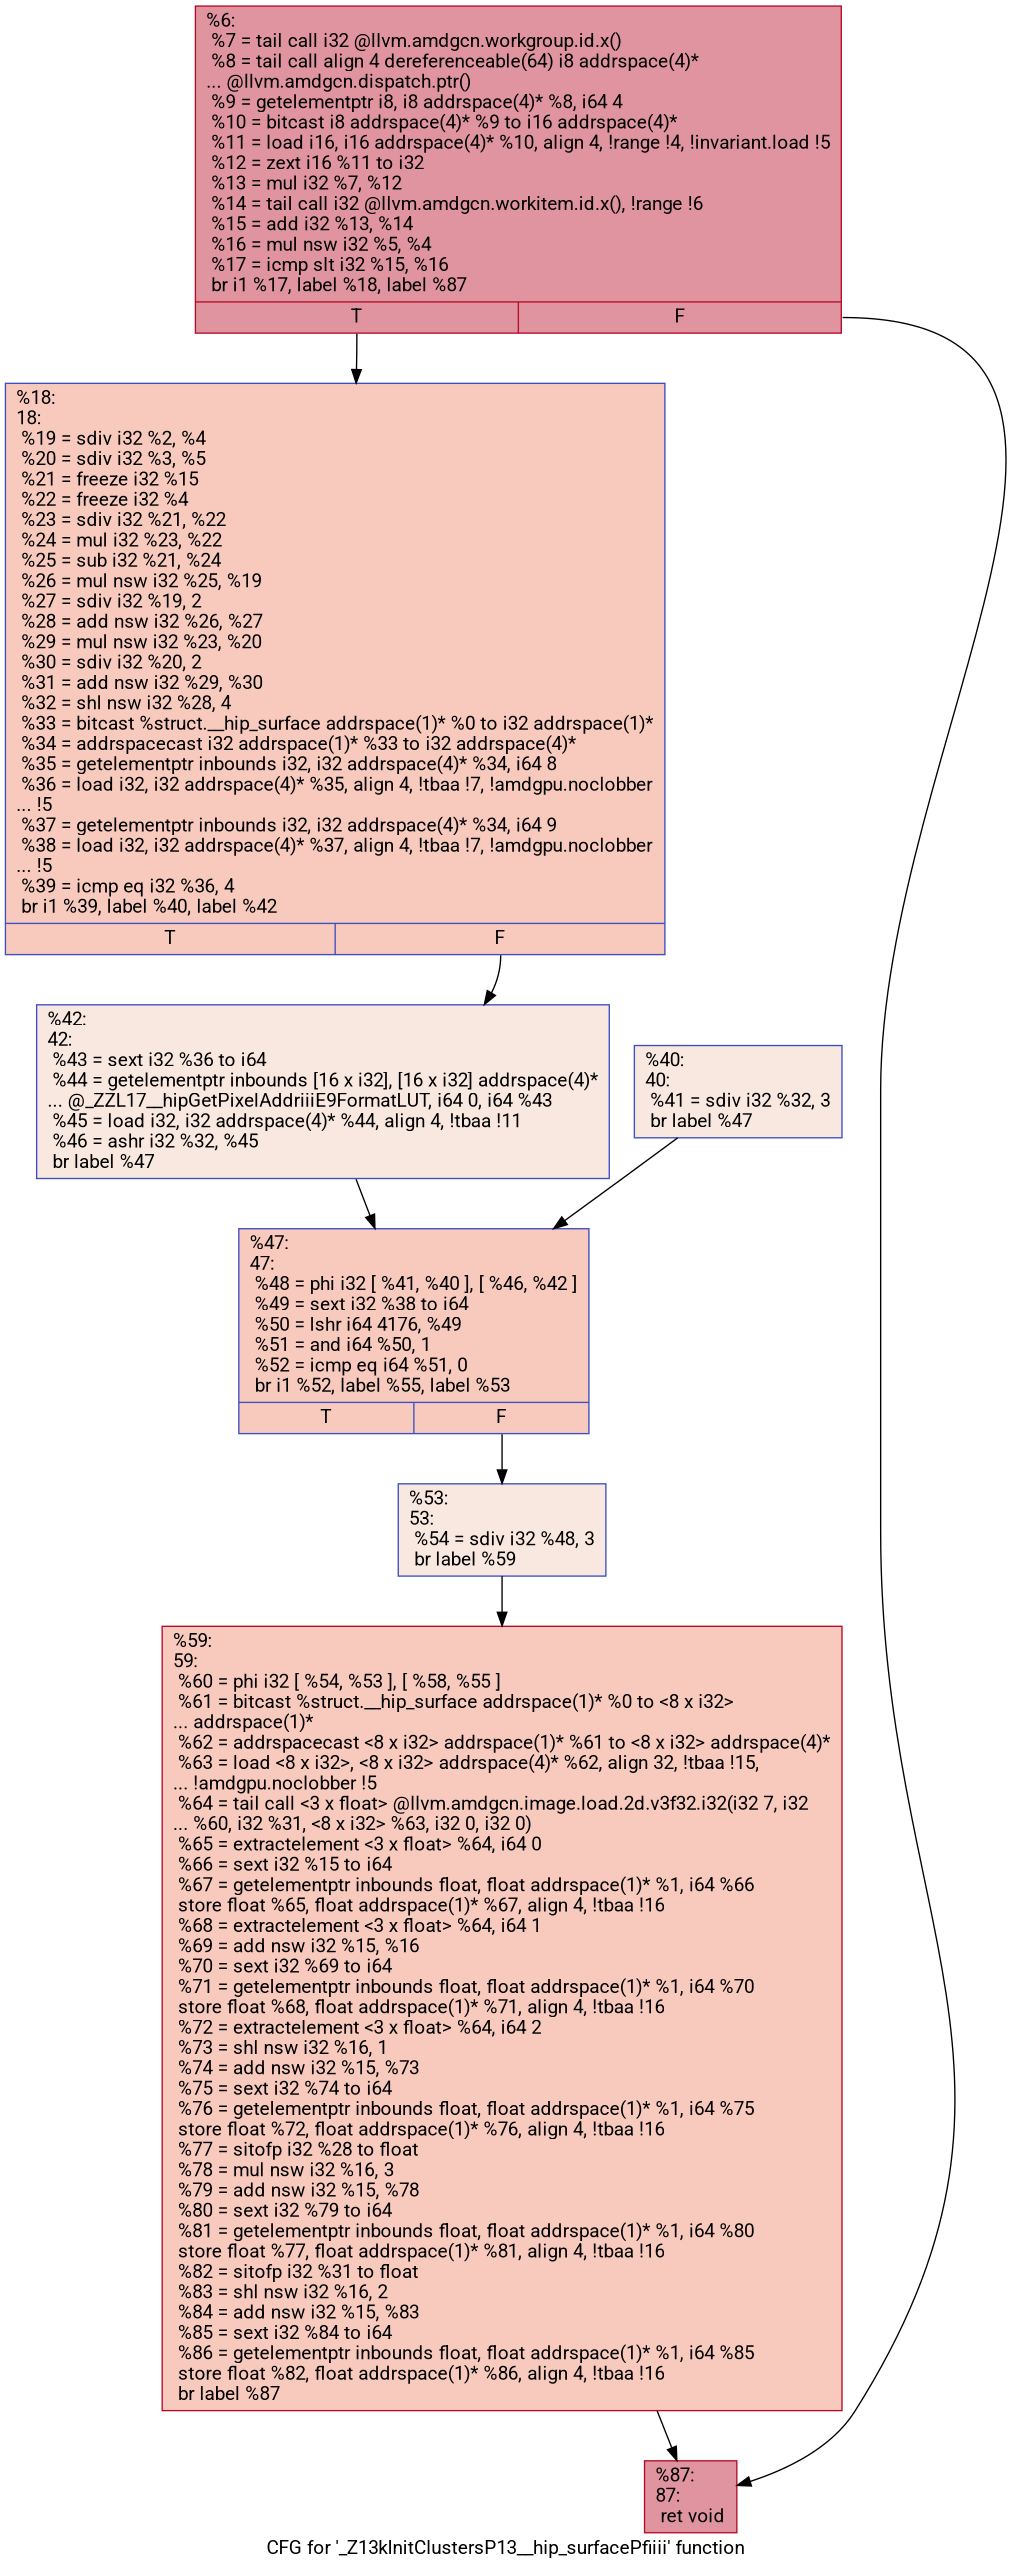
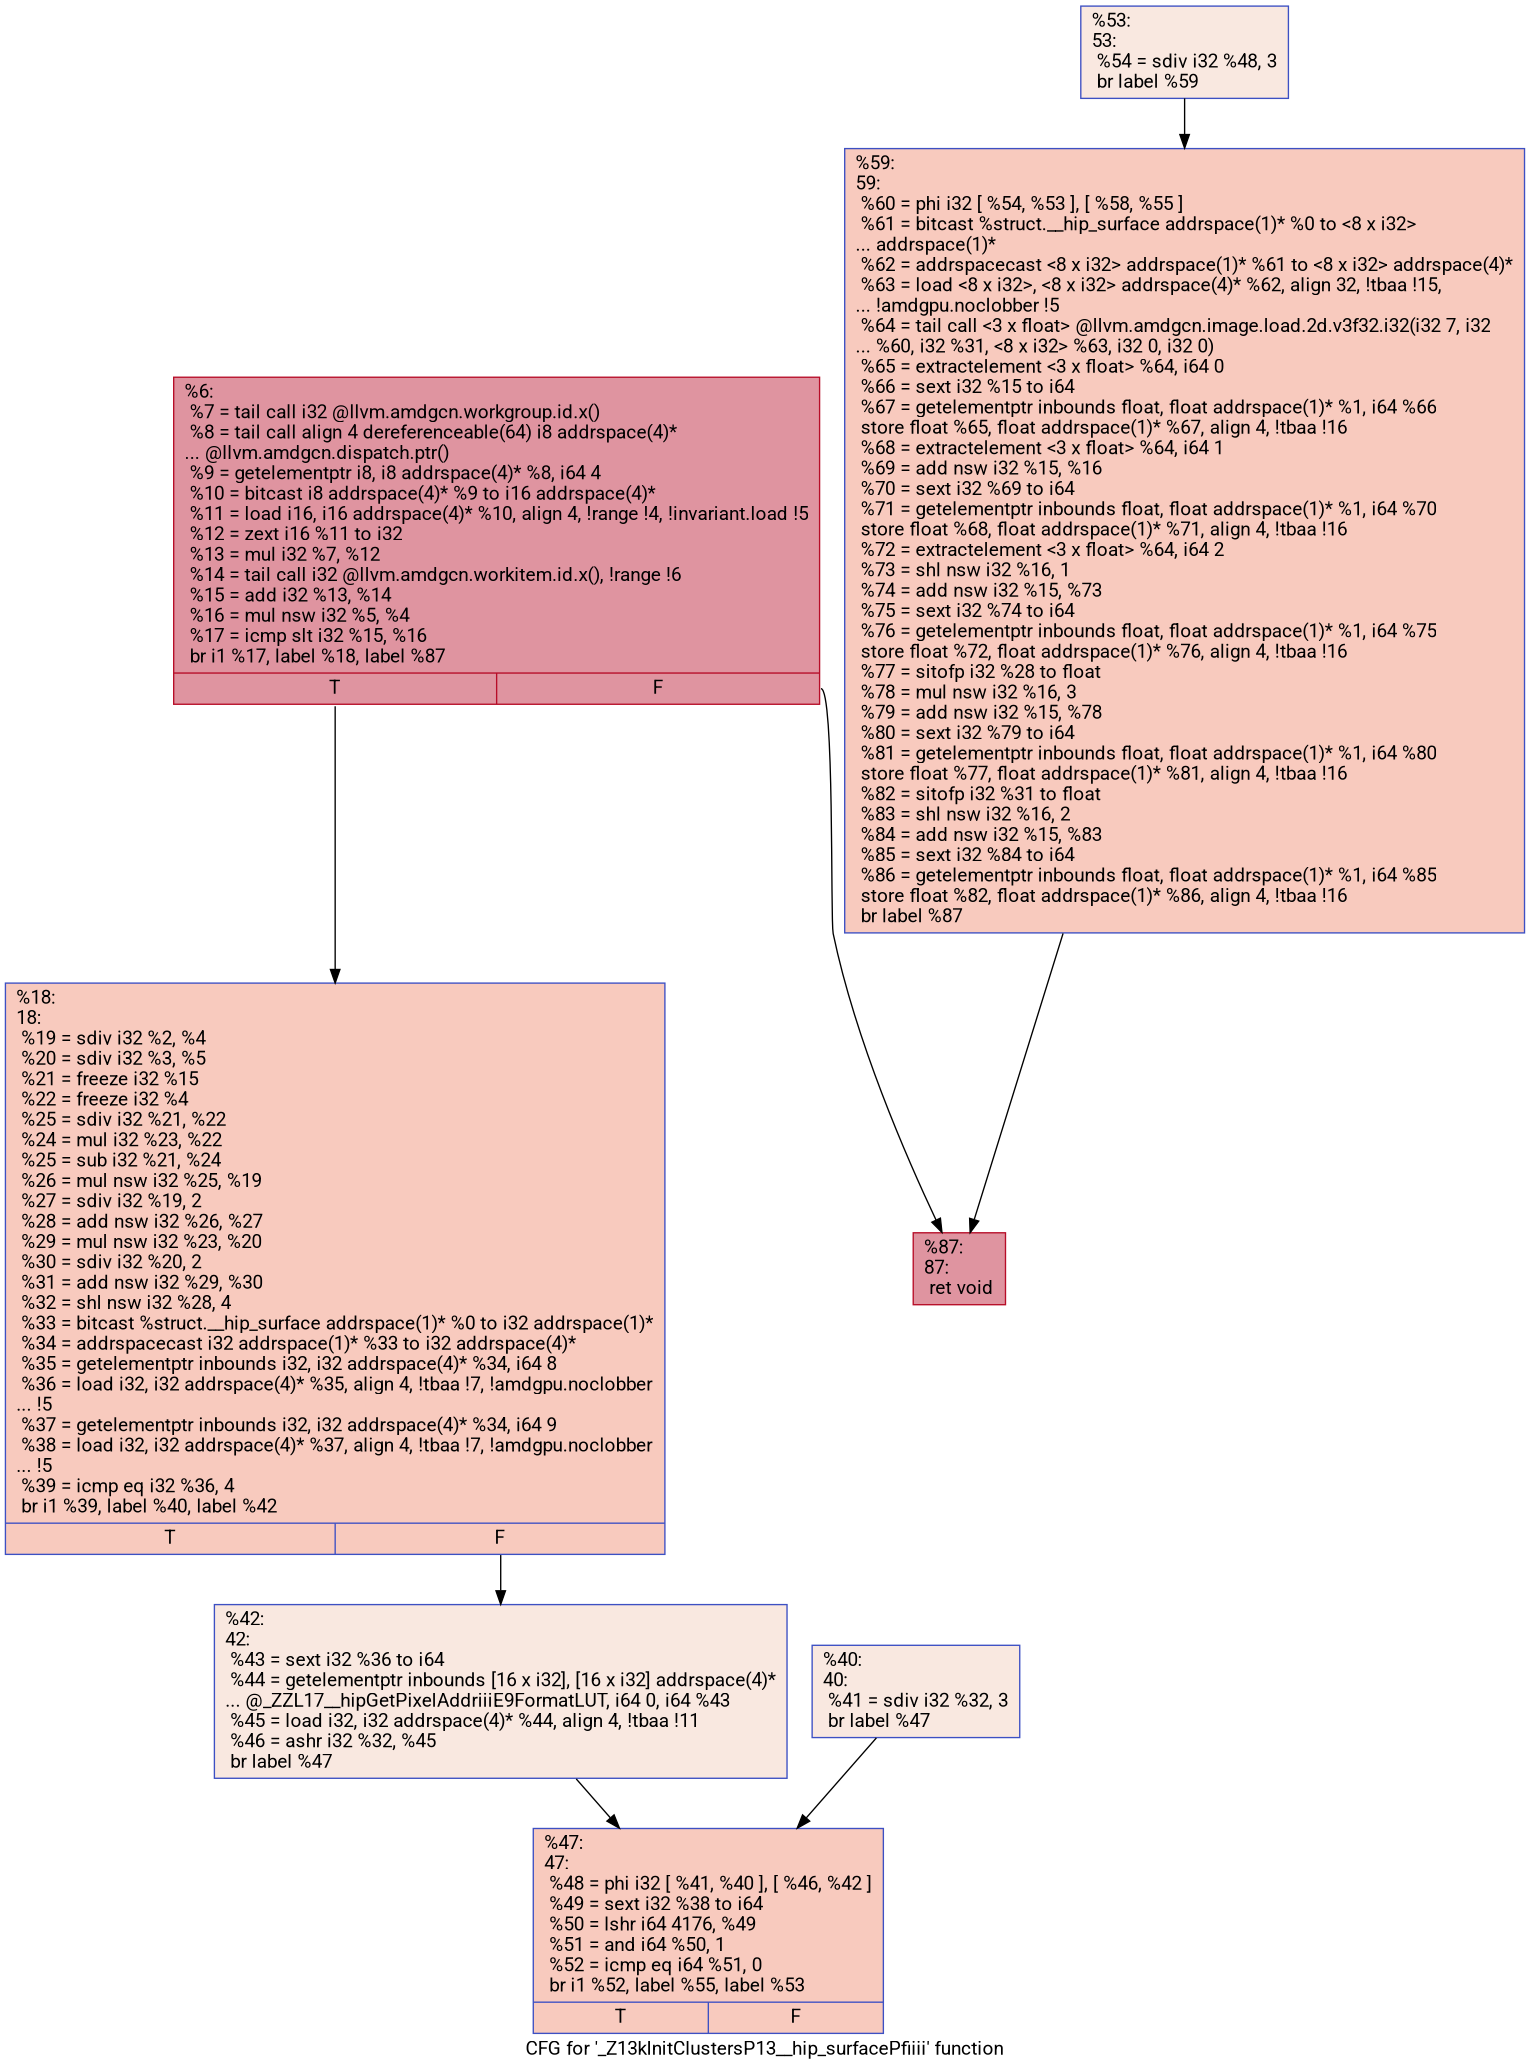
(121, 520) -> (121, 1120)
(502, 1452) -> none
(502, 2018) -> (1185, 541)
